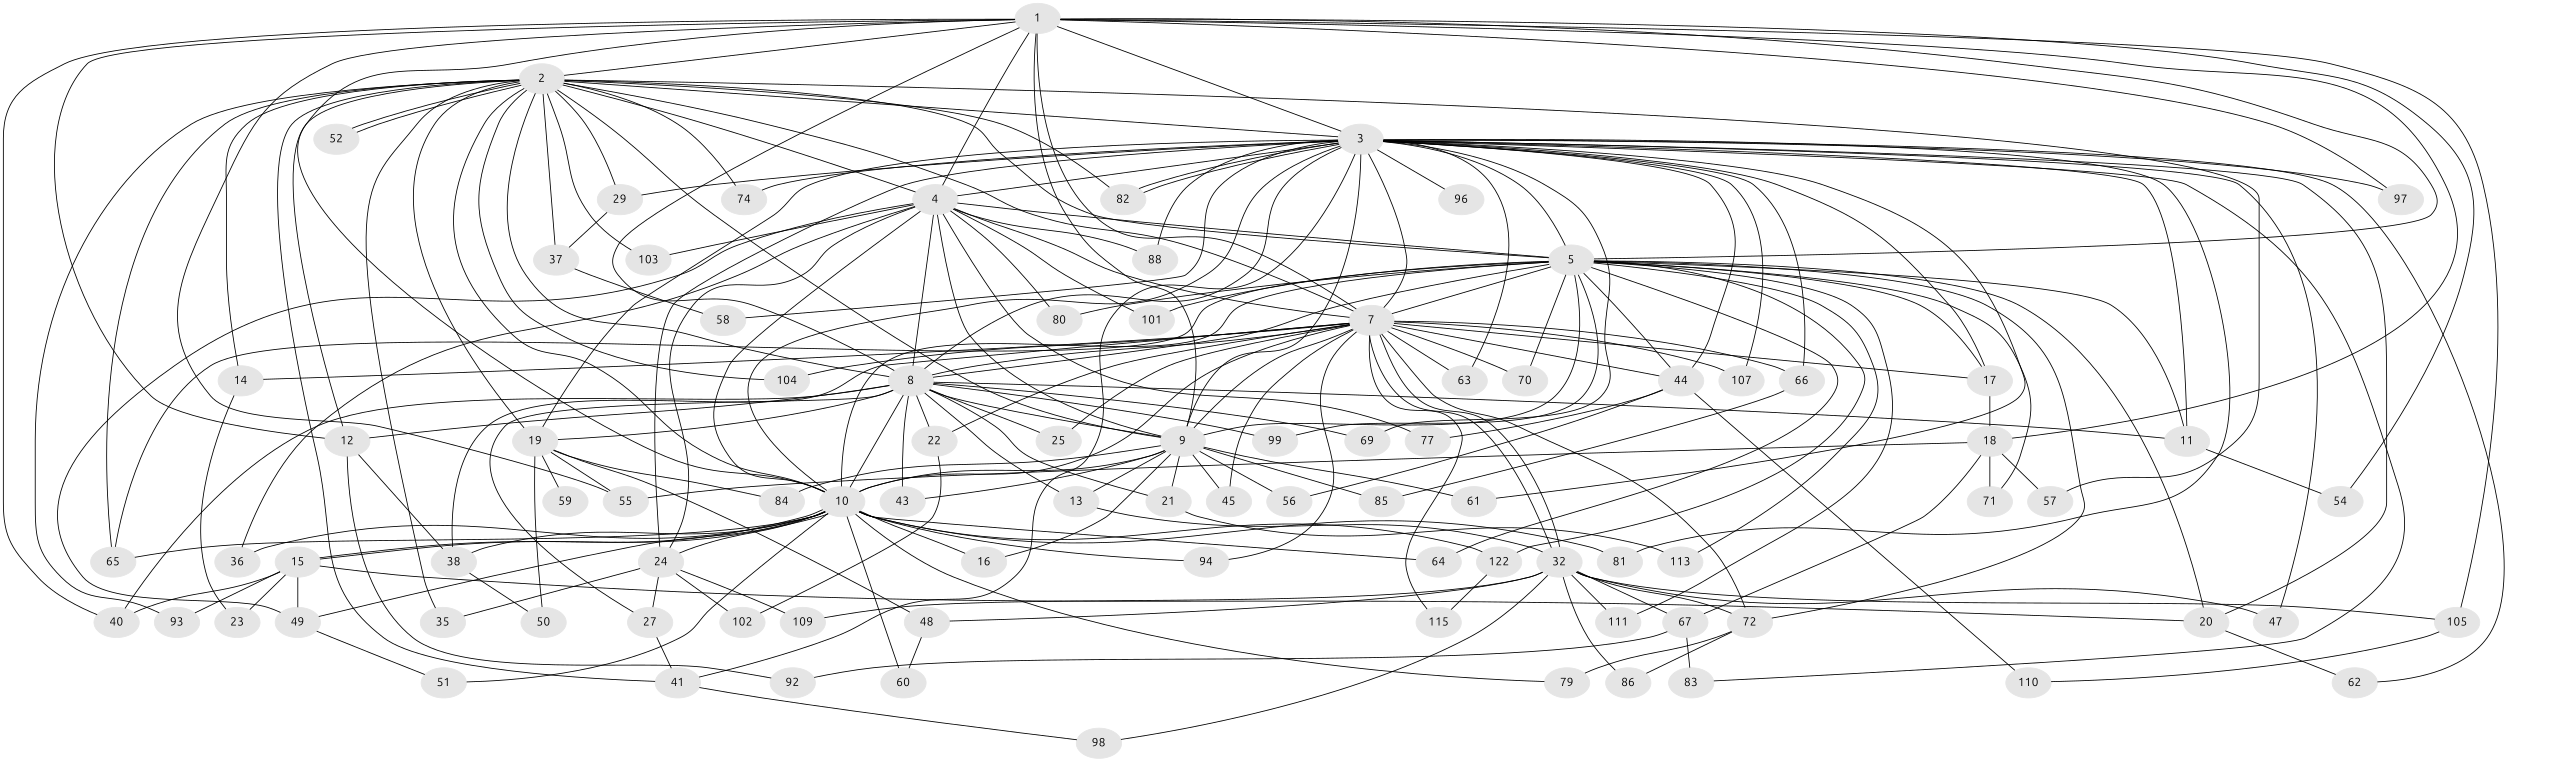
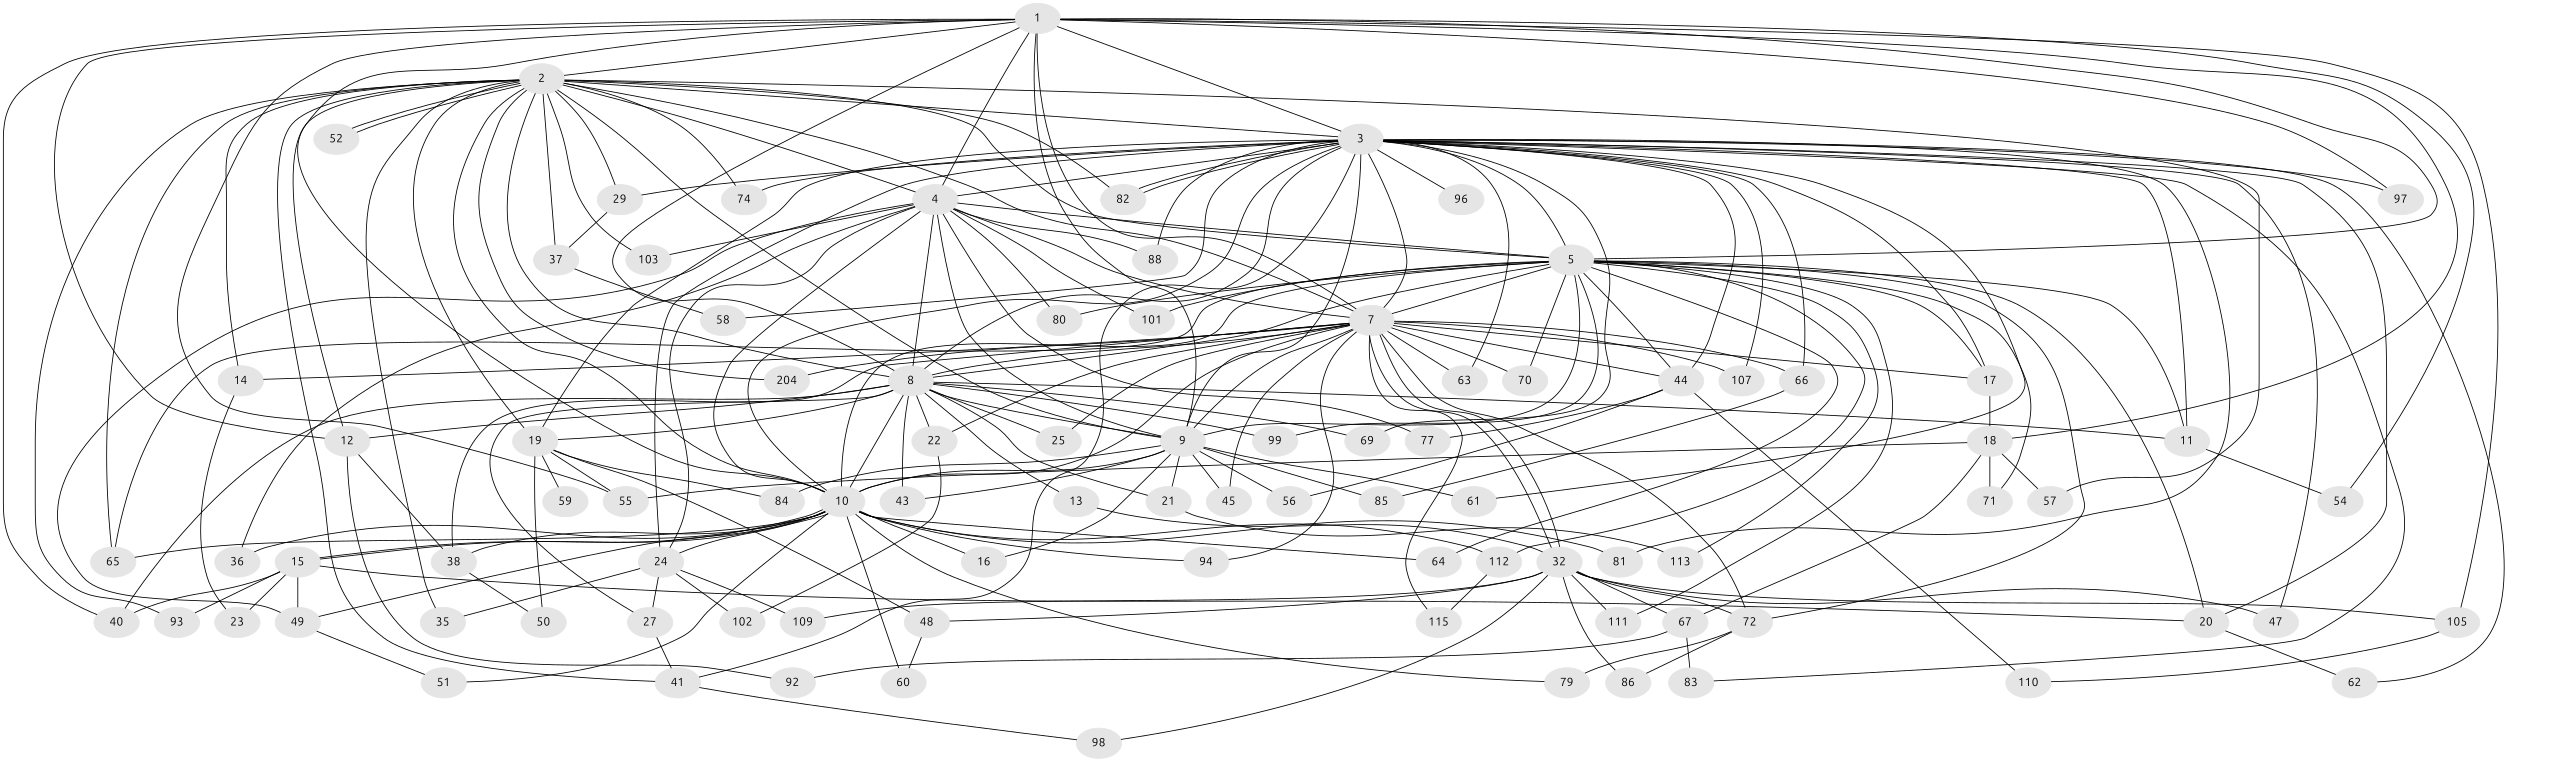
(787, 381) -> (787, 381)
(1124, 474) -> none
(1499, 562) -> (1499, 562)
